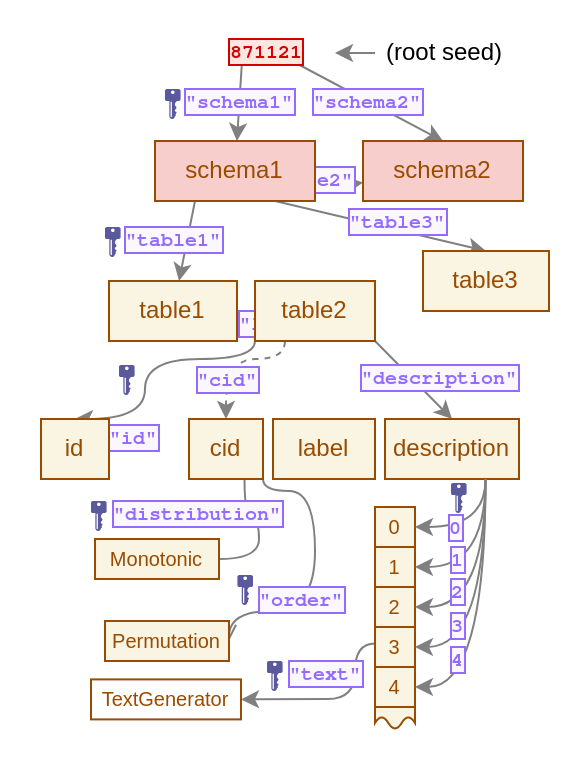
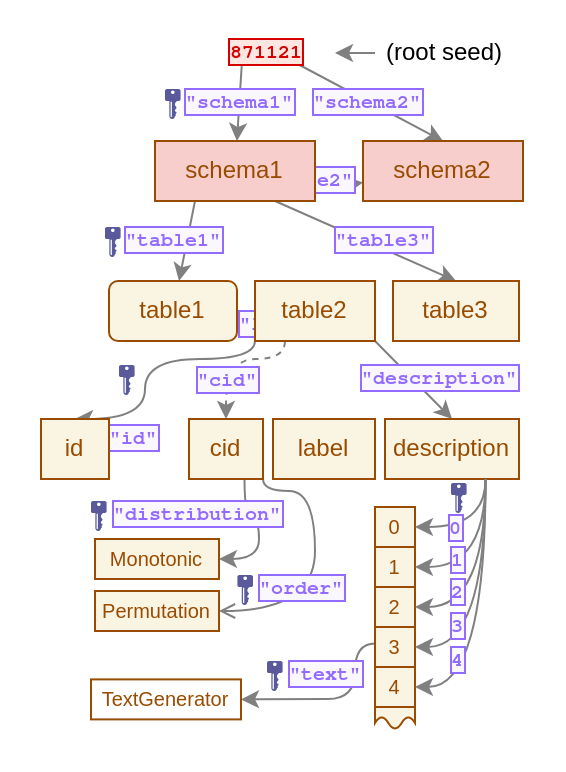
(486, 281) -> (456, 311)
(173, 311) -> (173, 311)
(241, 557) -> (248, 556)
(167, 641) -> (157, 611)
